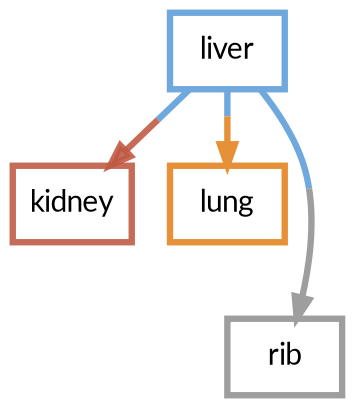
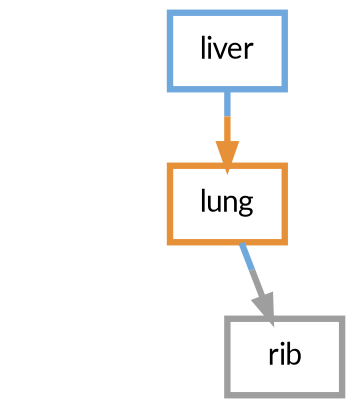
(309, 188) -> (252, 271)
(72, 204) -> none
